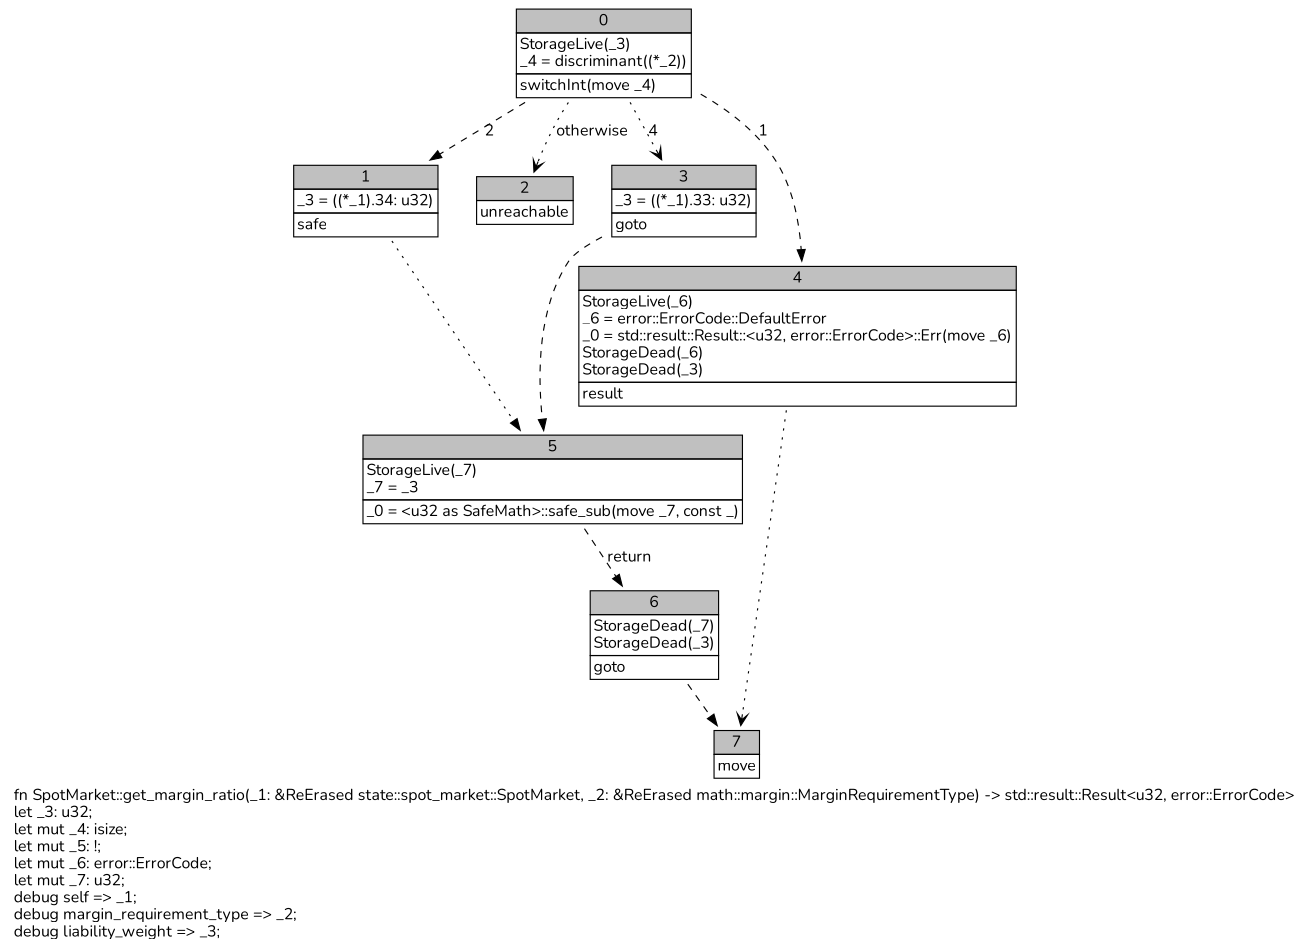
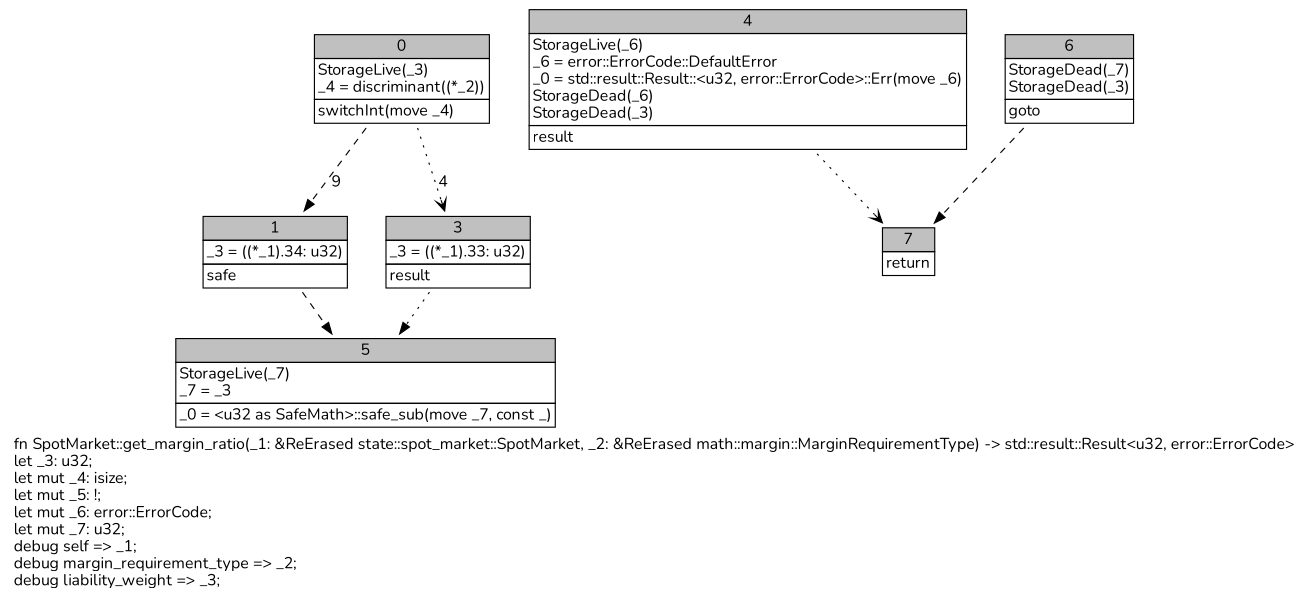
(490, 131) -> (337, 182)
(773, 157) -> none
(524, 201) -> none
(631, 224) -> (410, 276)
(546, 317) -> (418, 308)
(453, 331) -> (314, 308)
(600, 553) -> none
(737, 766) -> (909, 263)
